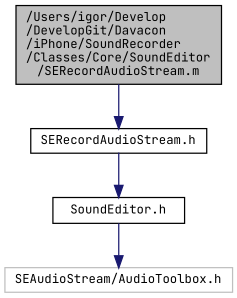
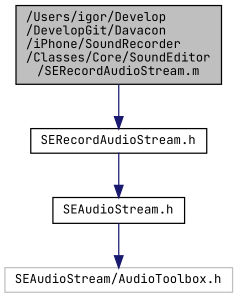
(119, 210) -> (119, 210)
